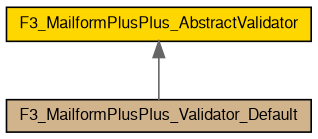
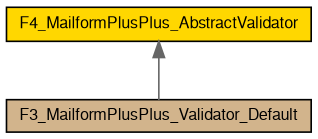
(159, 24) -> (159, 24)
